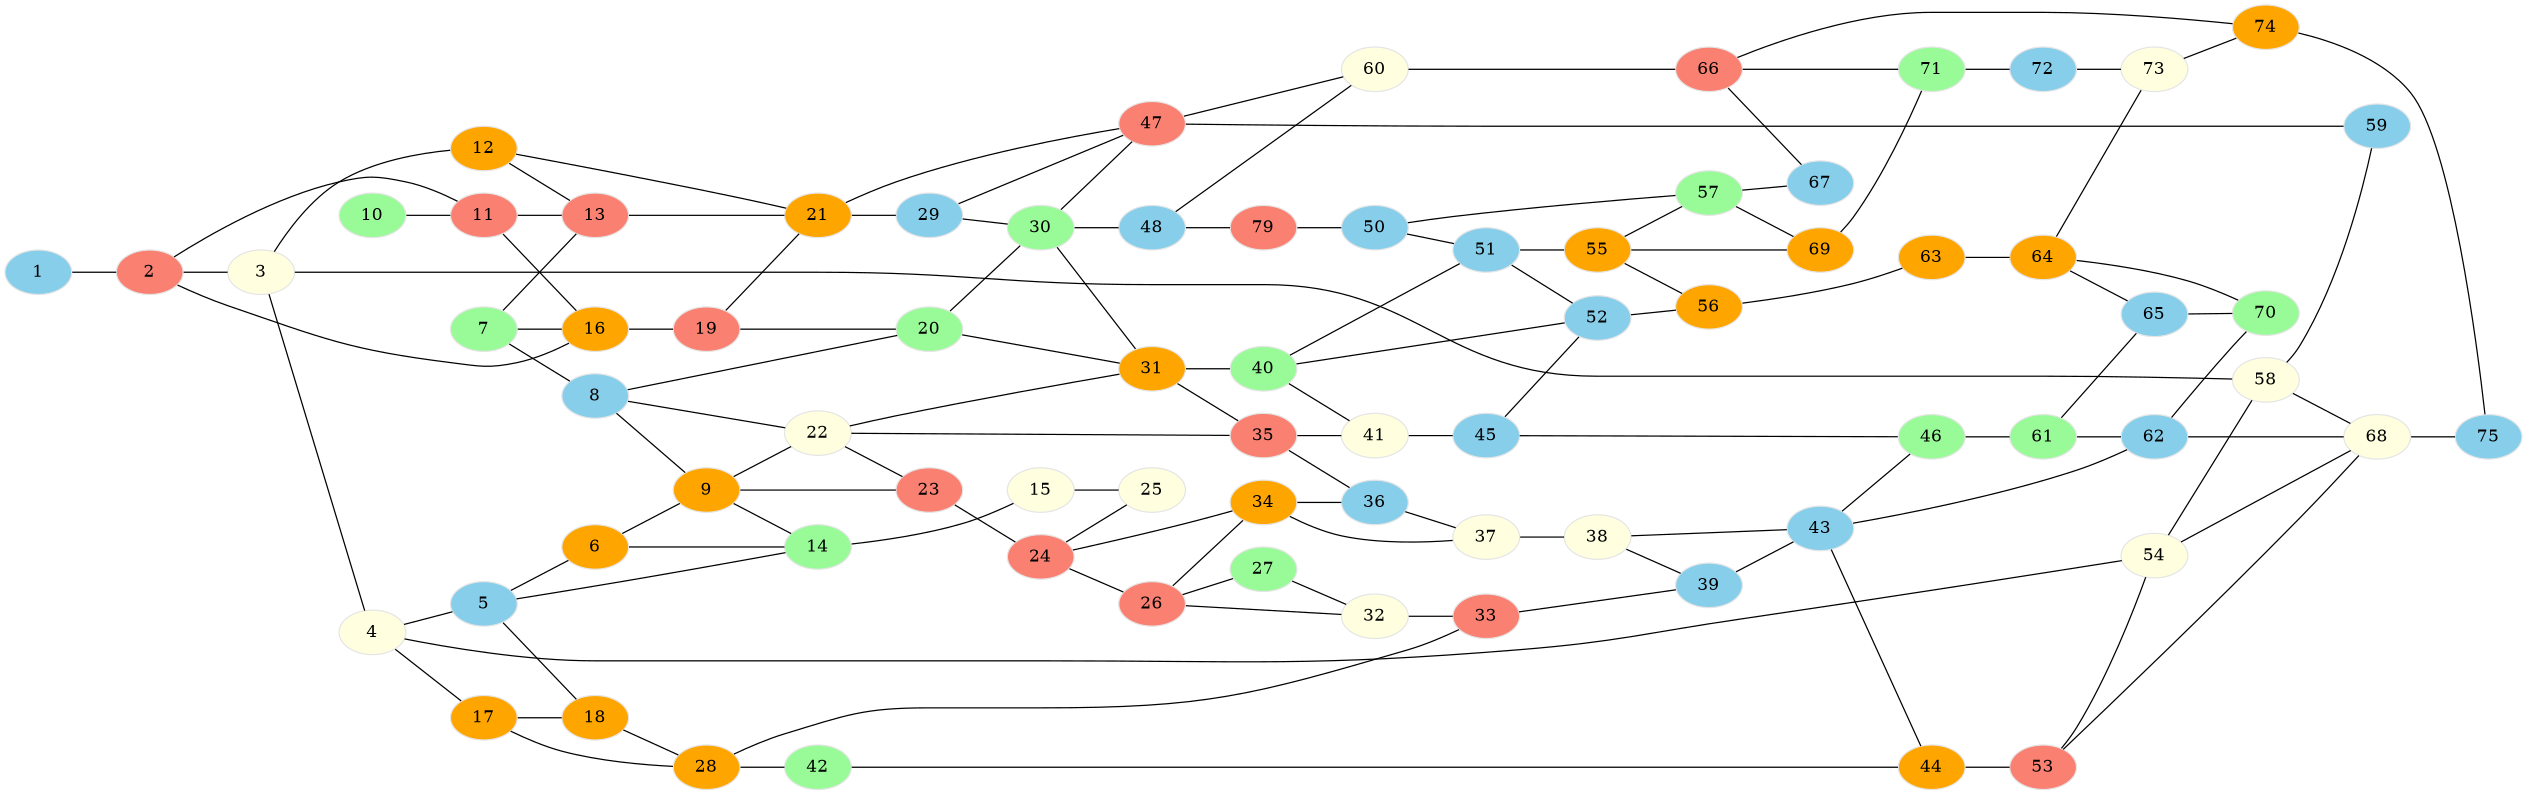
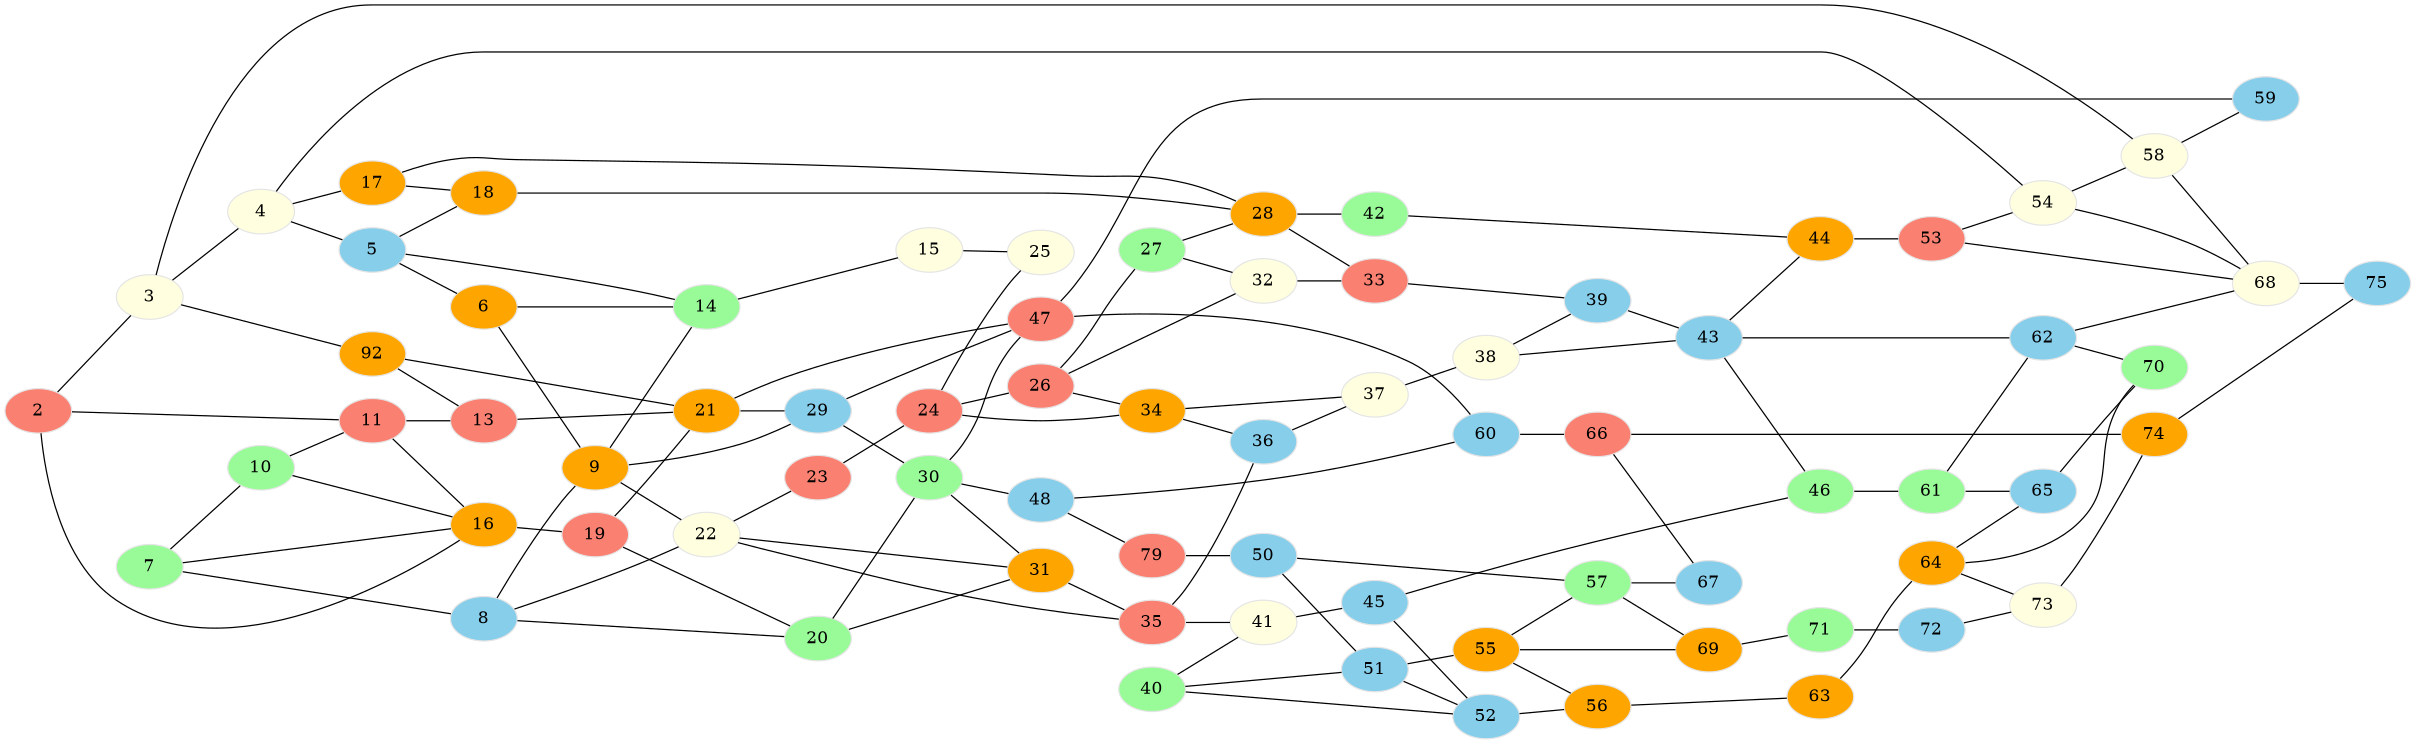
(1375, 69) -> (1486, 434)
(1820, 69) -> none
(484, 148) -> (372, 354)
none -> (1208, 232)
(38, 272) -> none
(532, 280) -> (205, 517)
(1208, 369) -> none
(818, 490) -> (712, 452)
none -> (372, 496)
